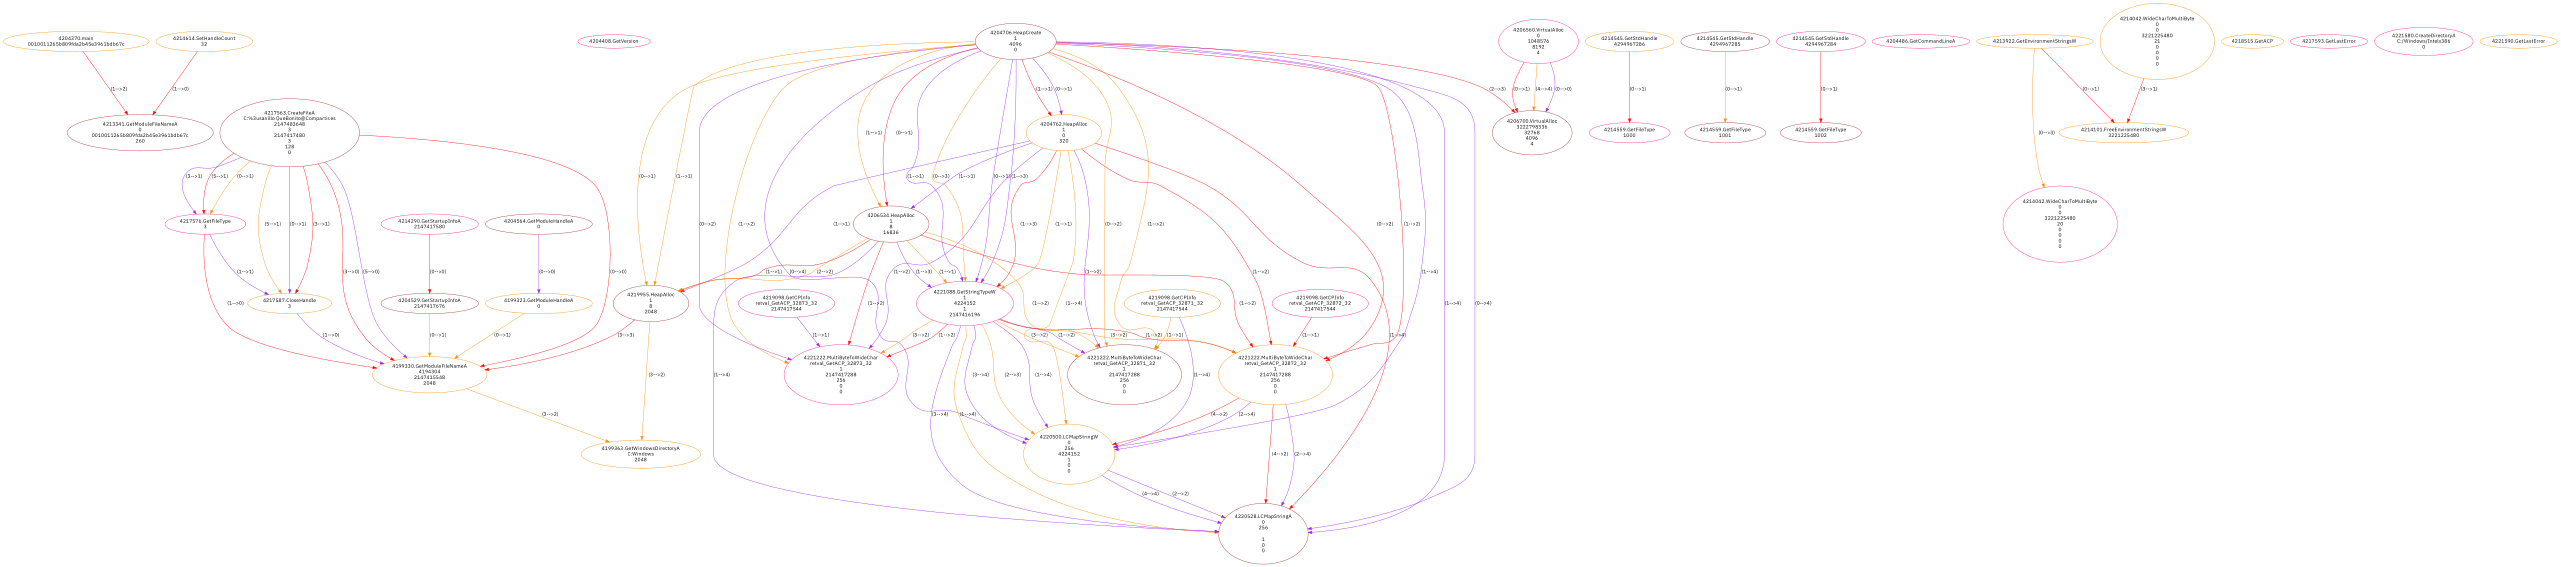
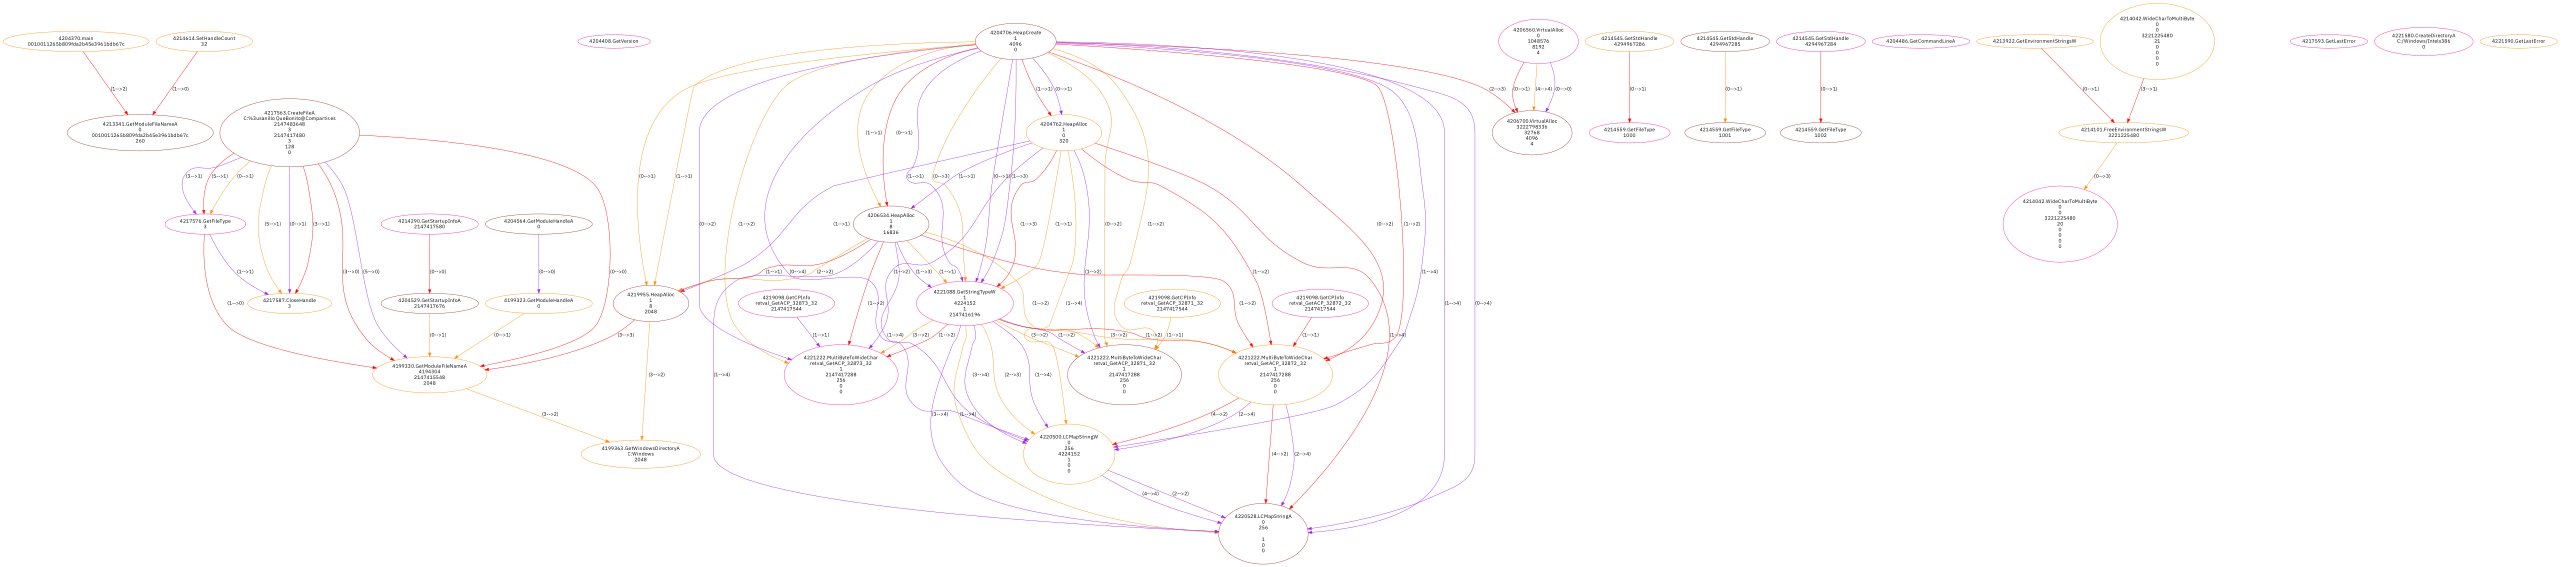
(2253, 41) -> none
(2033, 117) -> (2102, 165)
(335, 345) -> none
(1187, 400) -> (922, 351)
